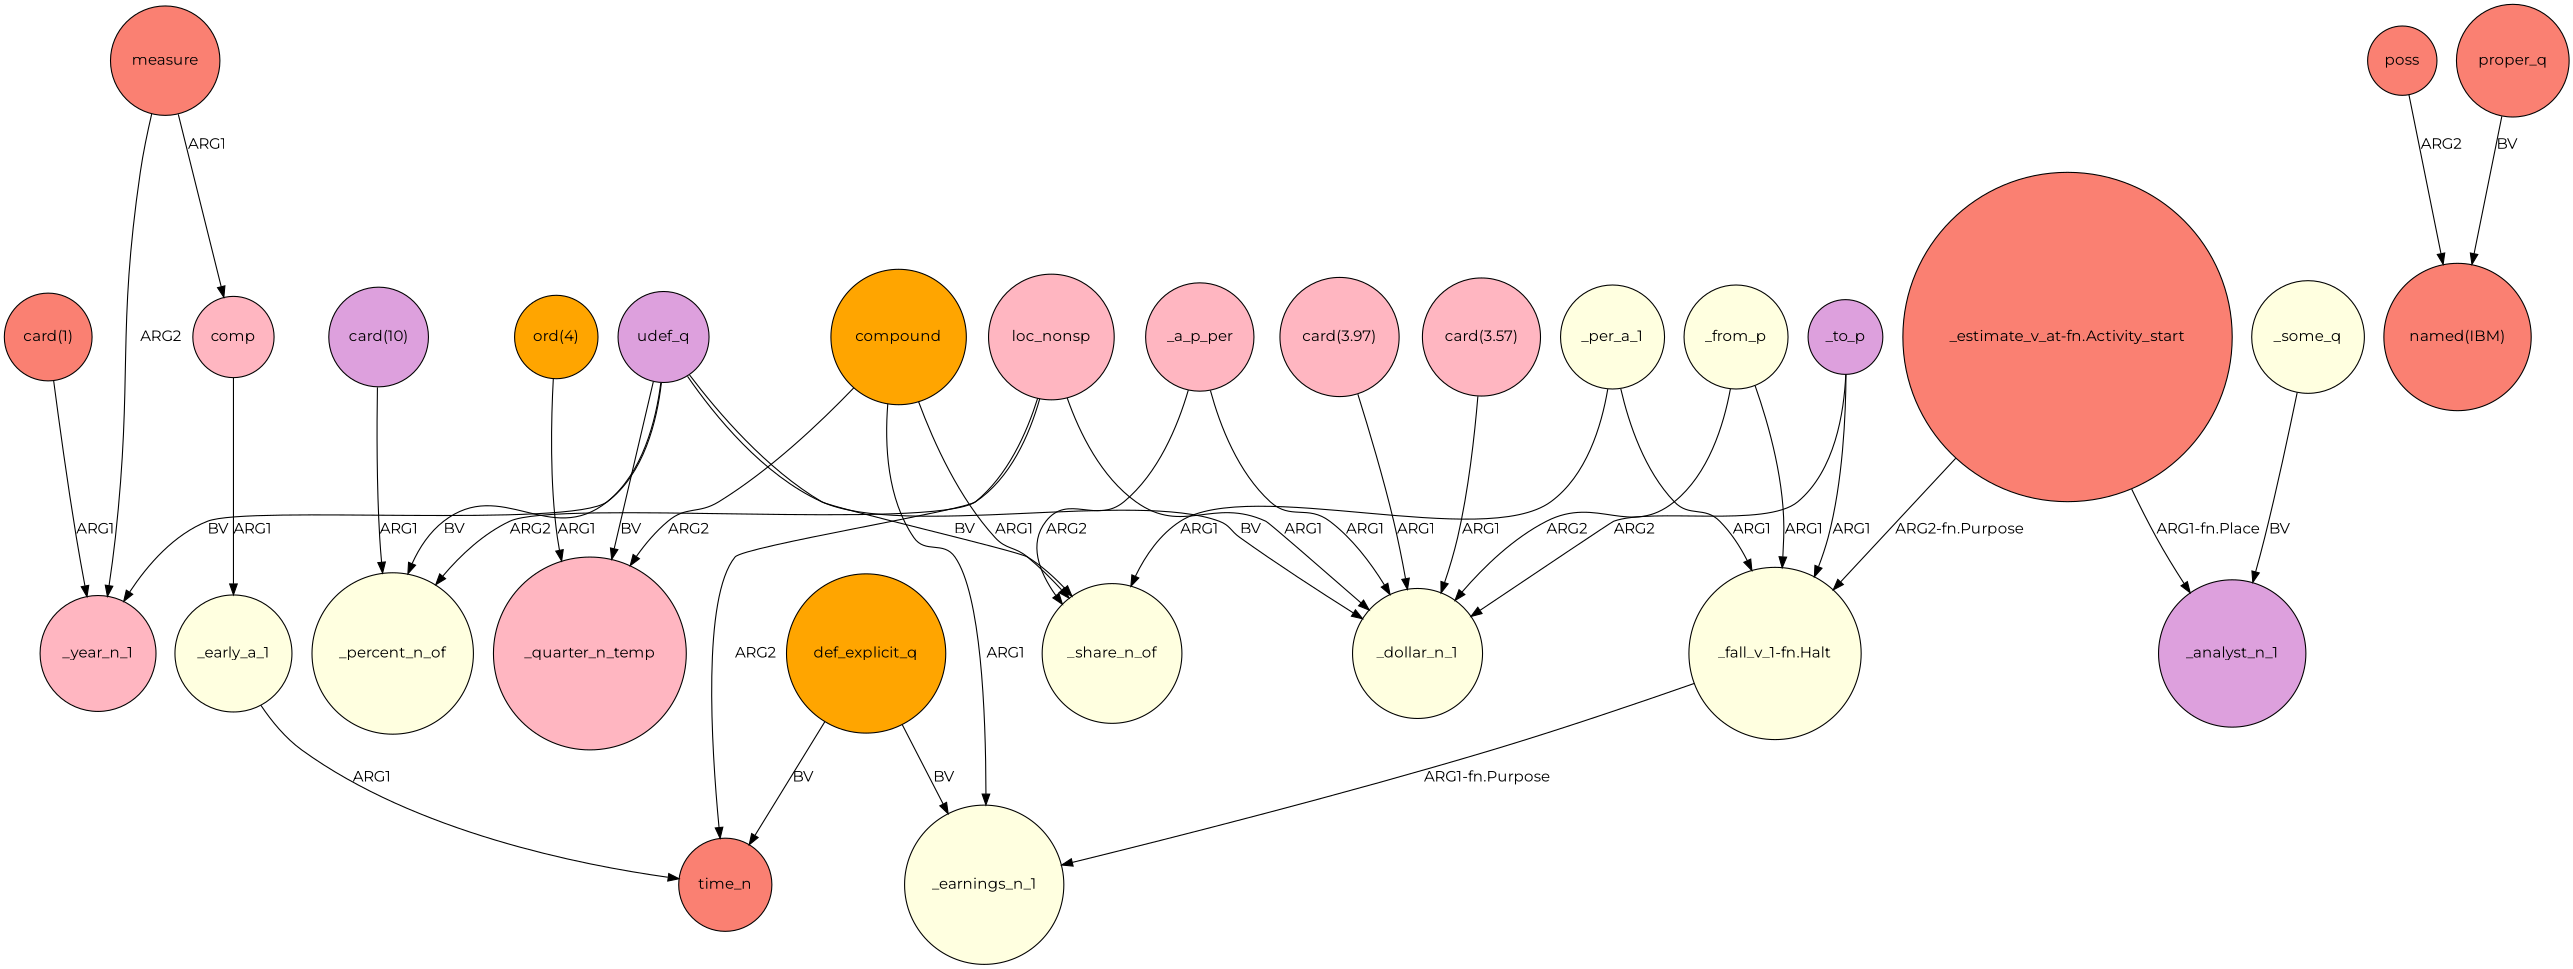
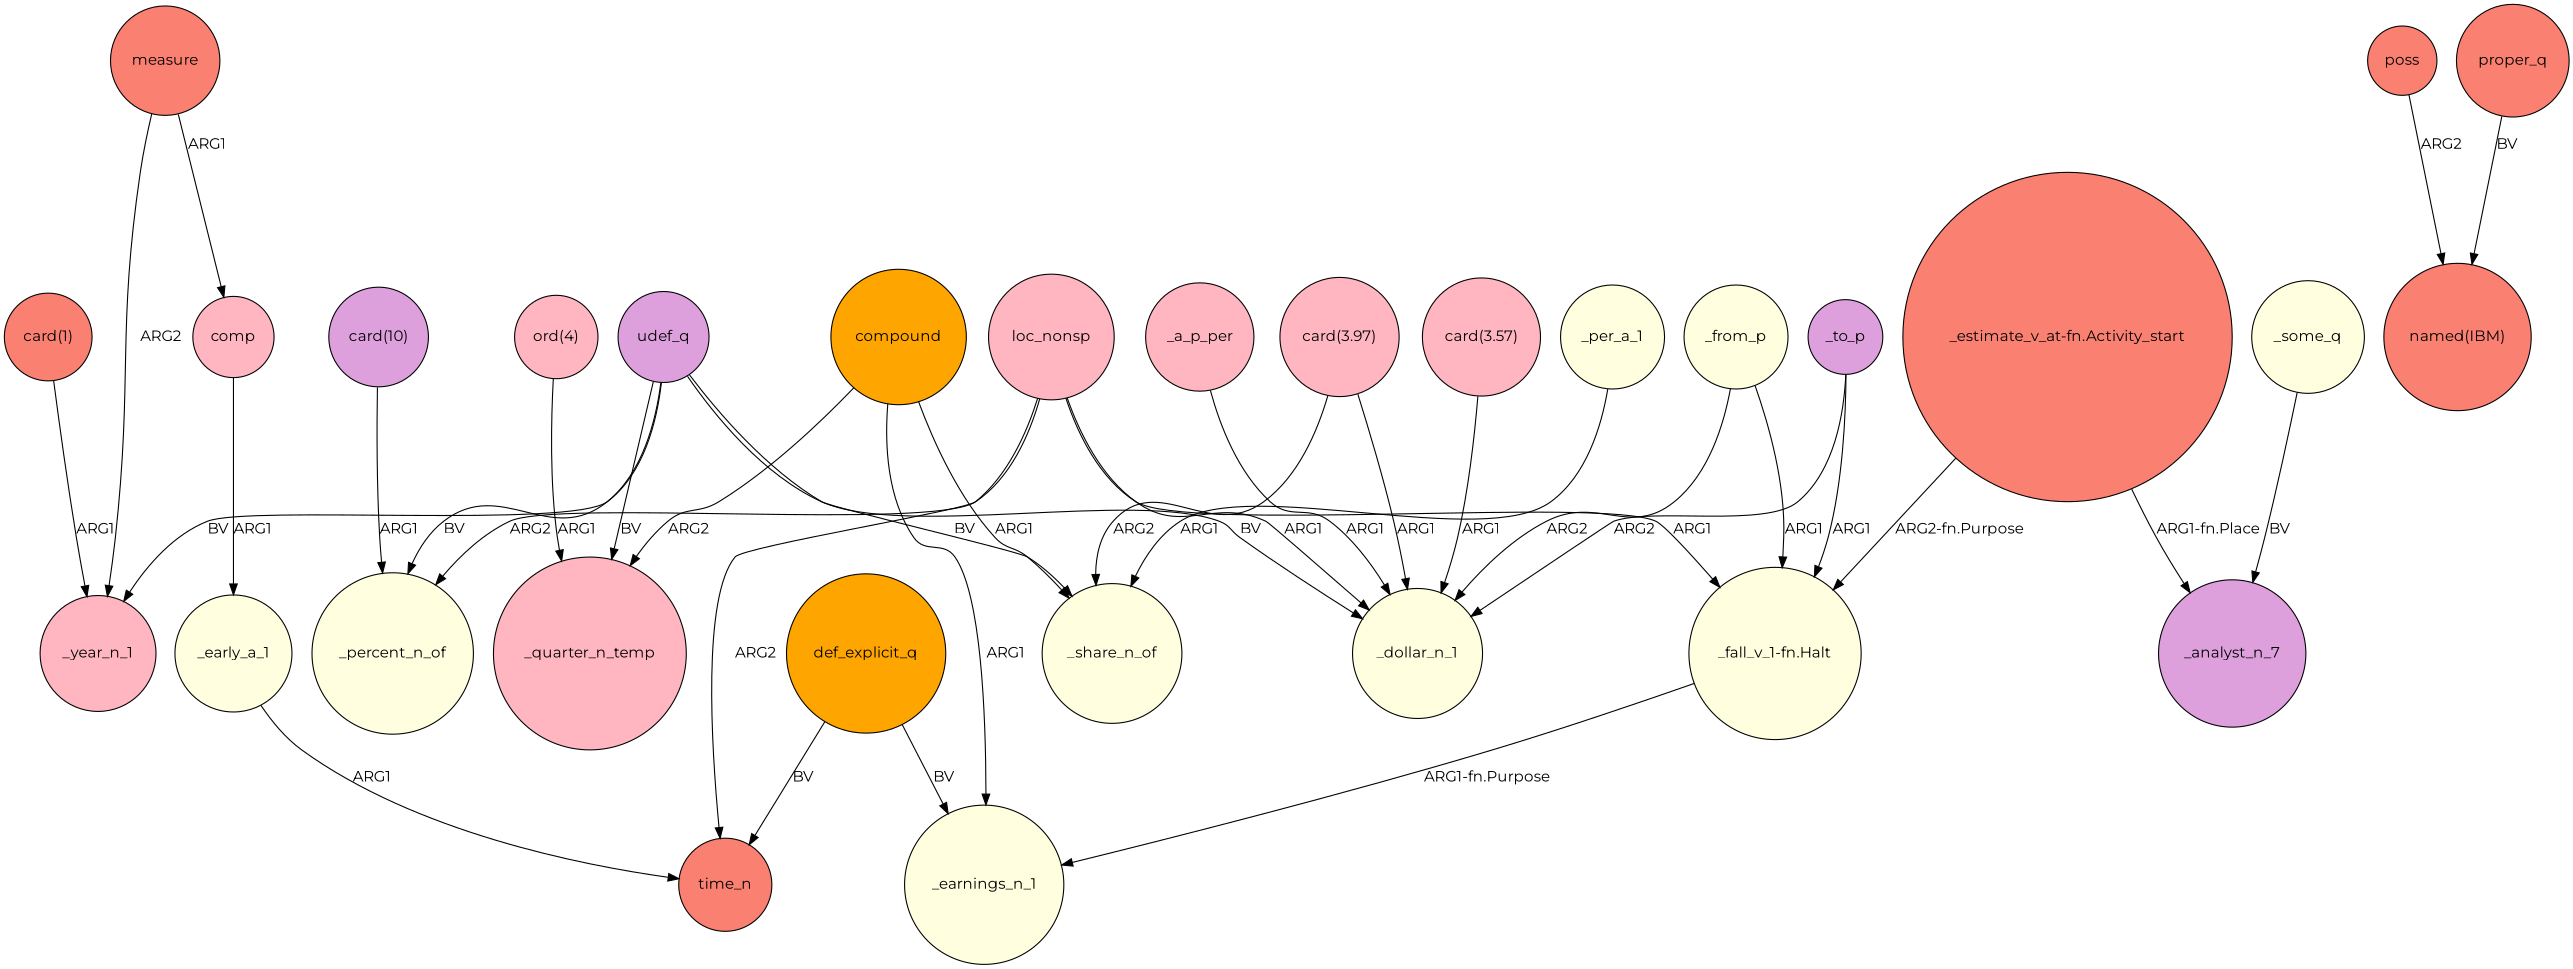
(556, 337) -> (556, 337)
(1665, 491) -> (1372, 514)
(1122, 503) -> (1275, 492)
(2232, 653) -> (2232, 653)
